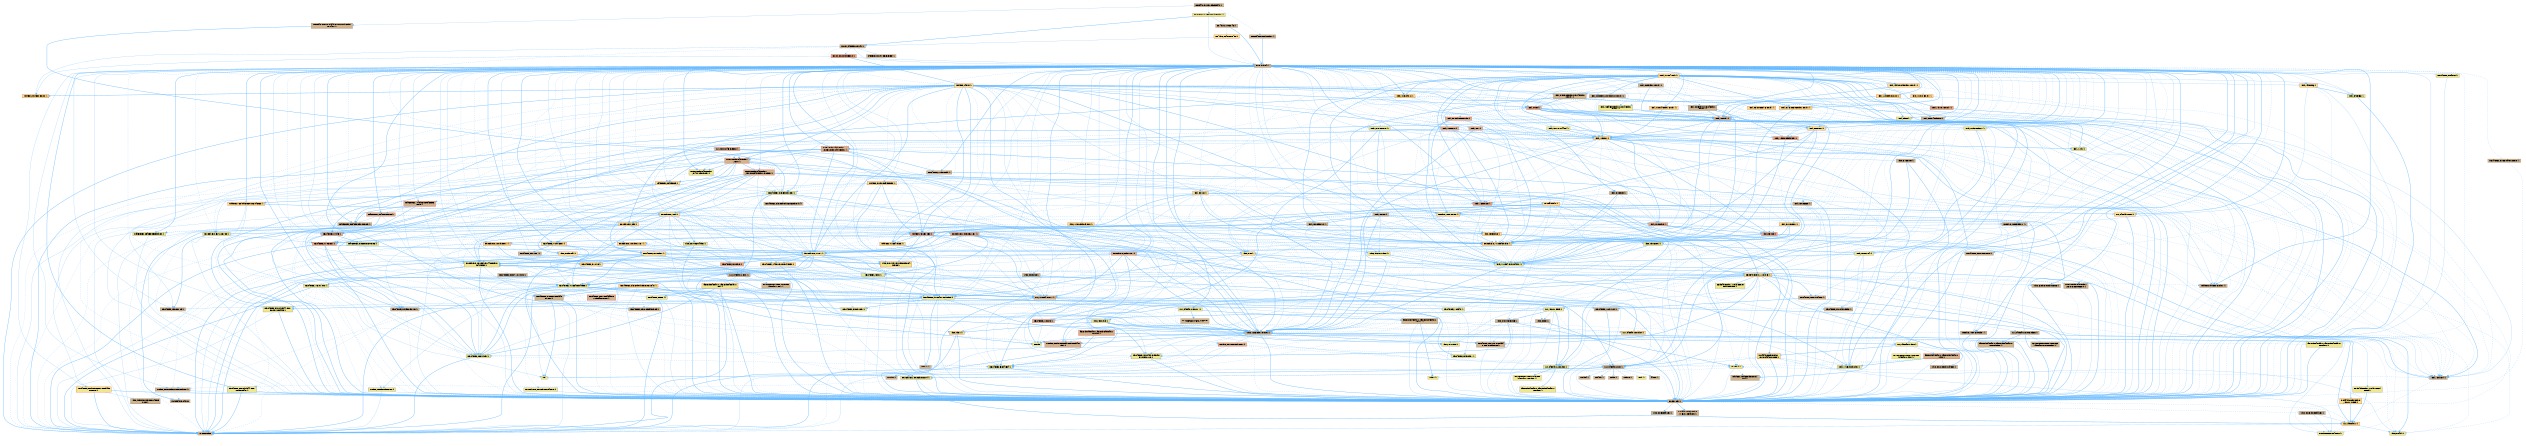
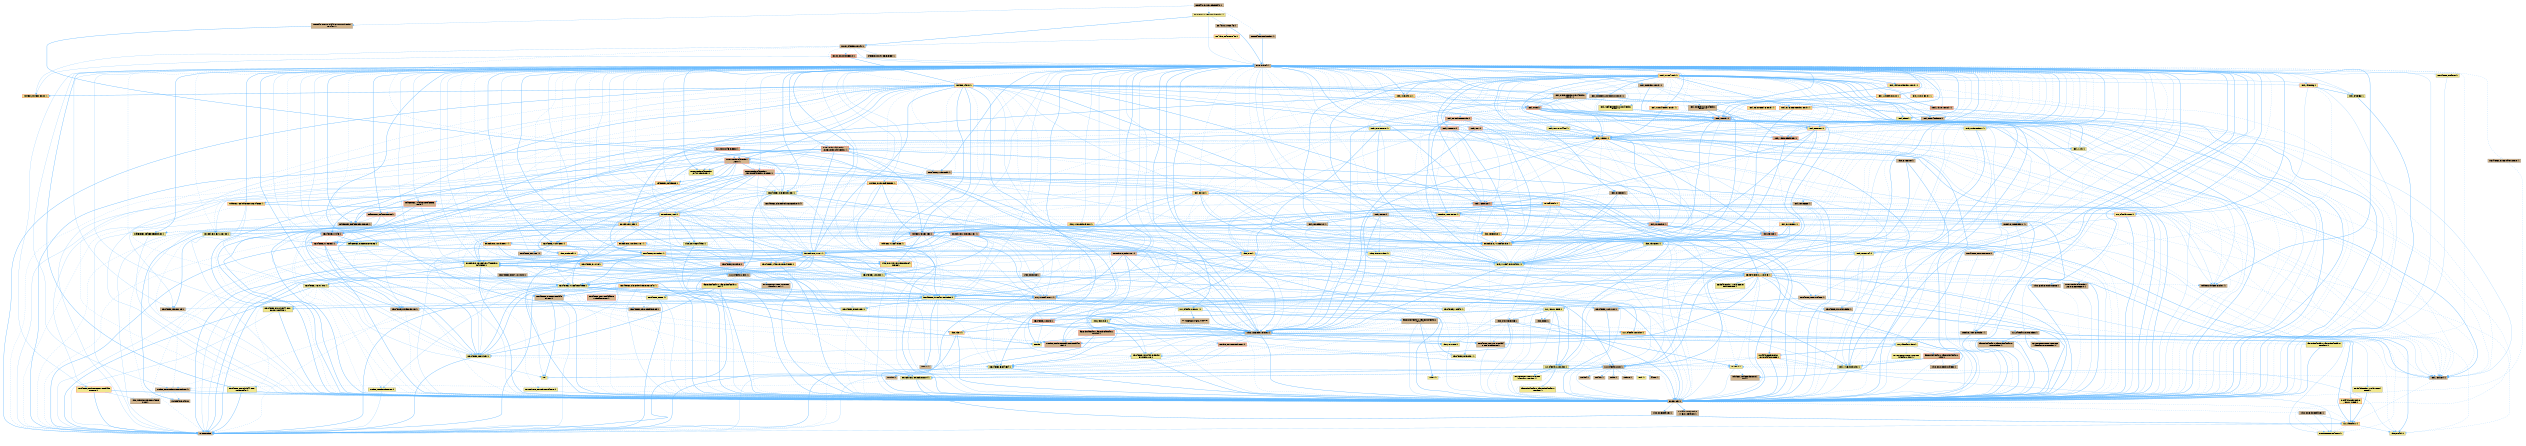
(873, 275) -> (873, 275)
